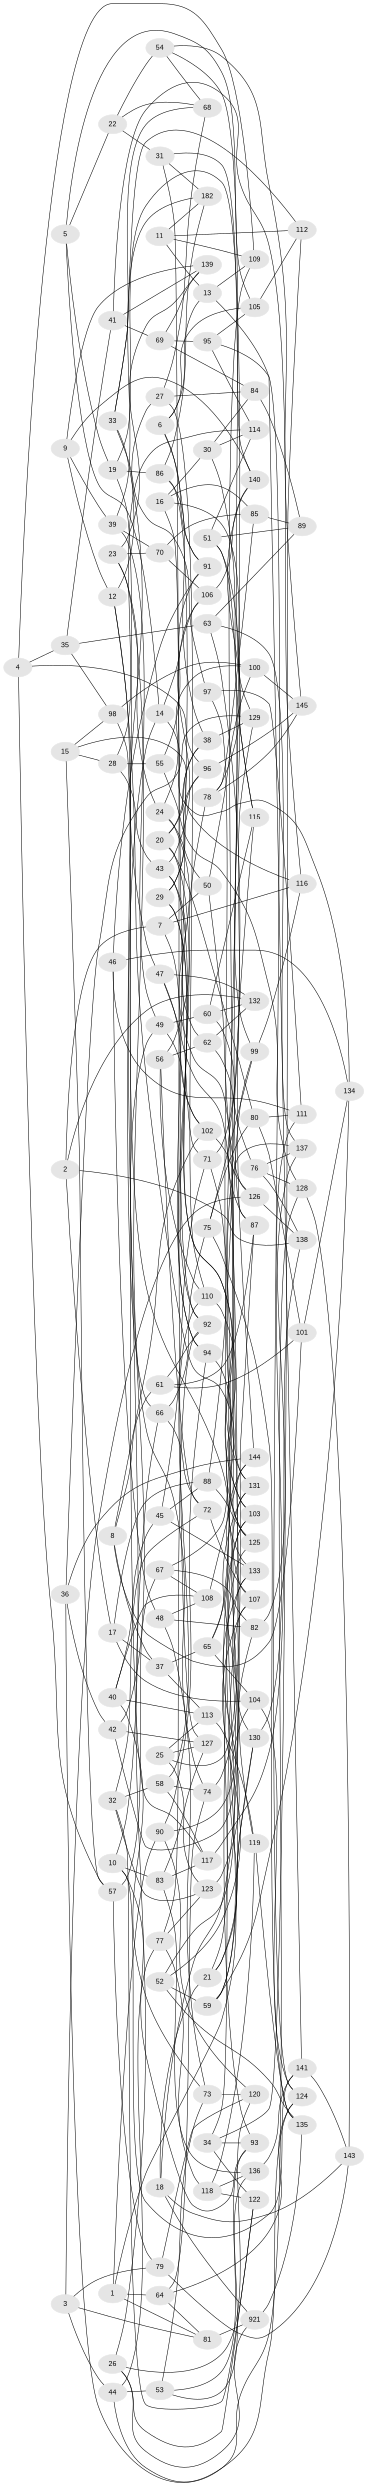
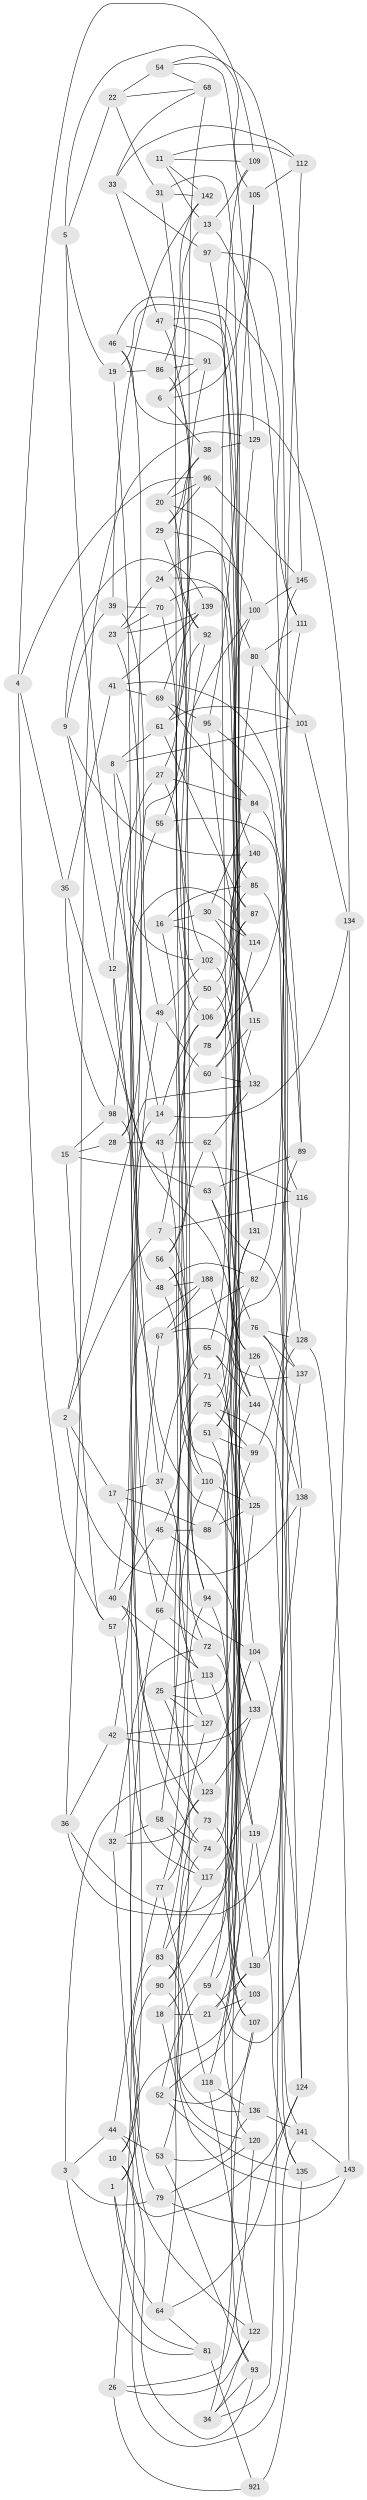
(207, 196) -> (207, 196)
(207, 1599) -> (207, 1280)
(203, 2256) -> none
